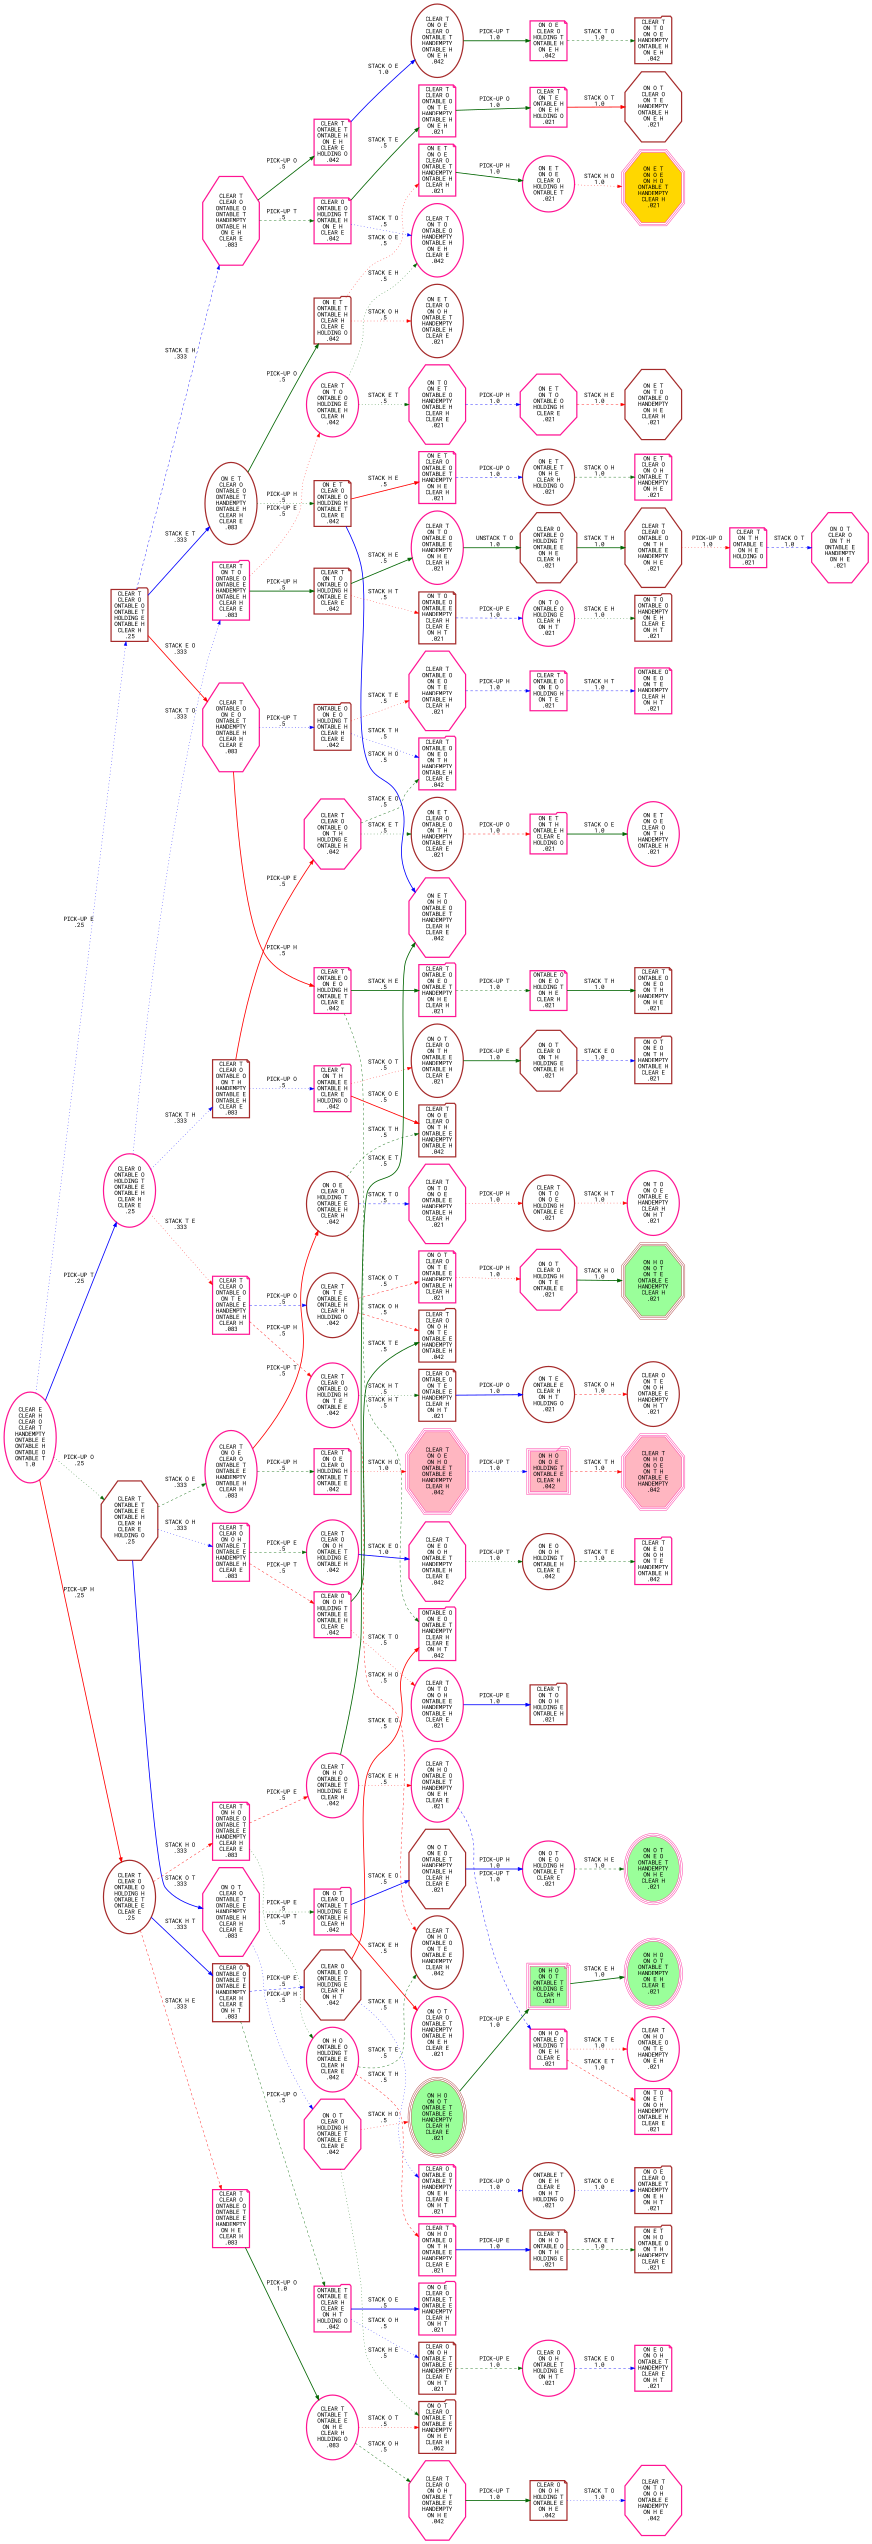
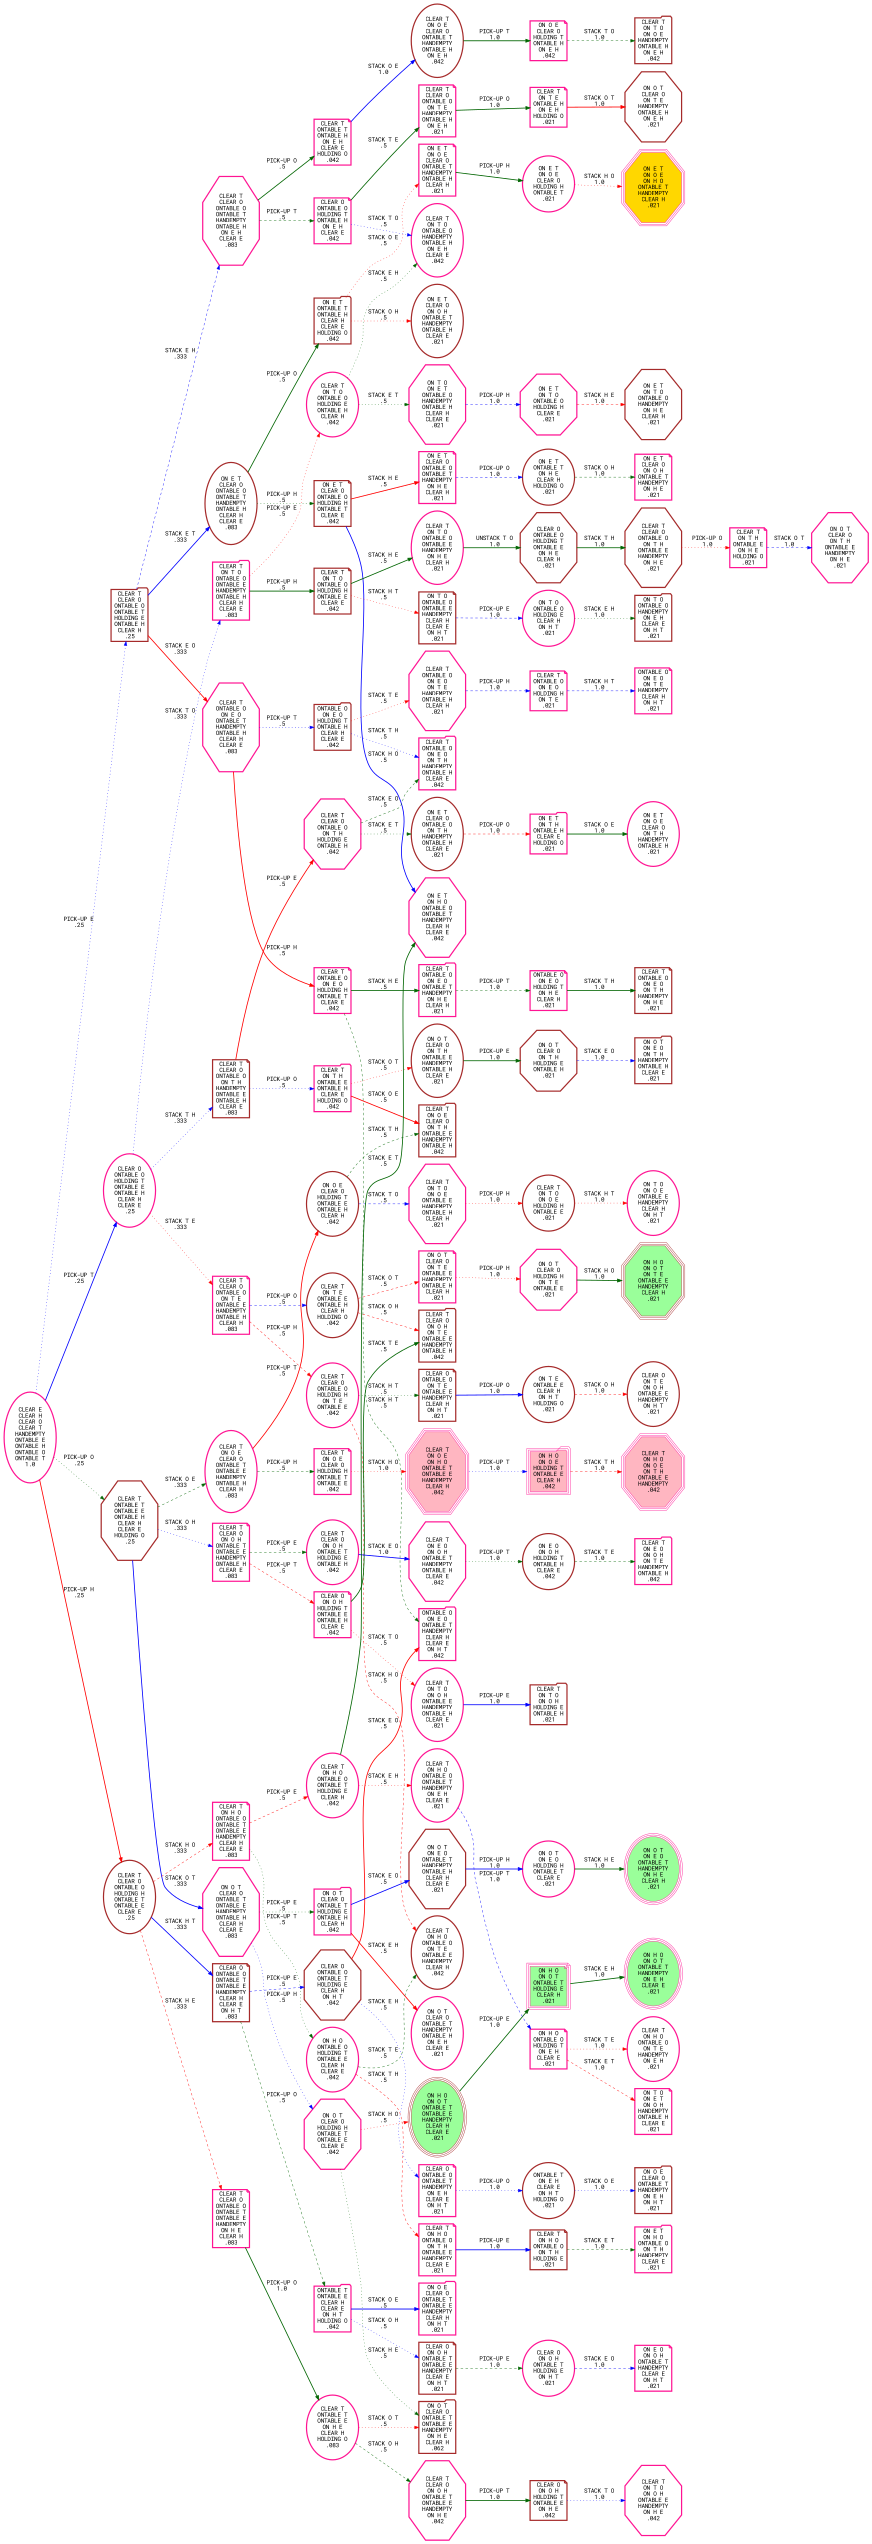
(597, 1869) -> (597, 1869)
(653, 2250) -> (653, 2250)
